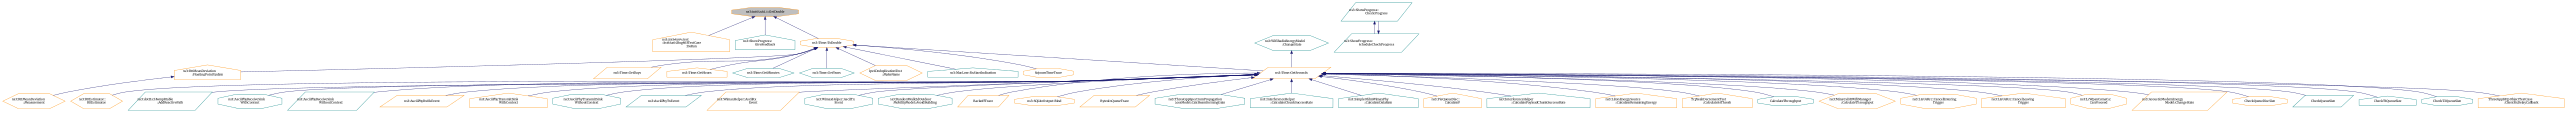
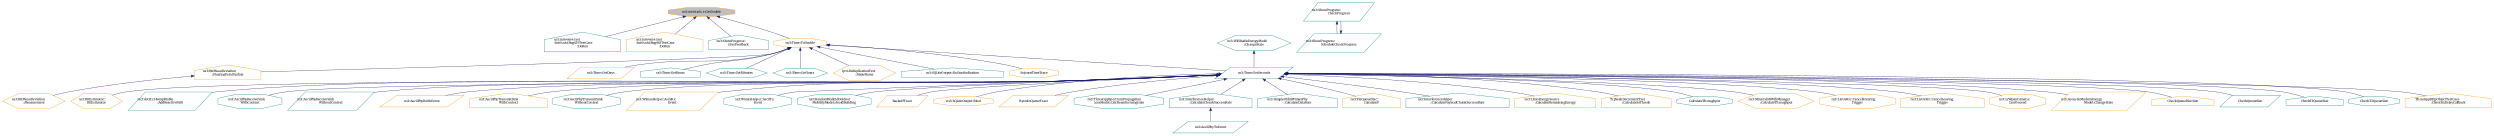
none -> (582, 43)
(697, 73) -> (670, 73)
(973, 73) -> (952, 73)
(1292, 73) -> (1254, 73)
(842, 85) -> (1211, 116)
(2260, 101) -> (2183, 101)
